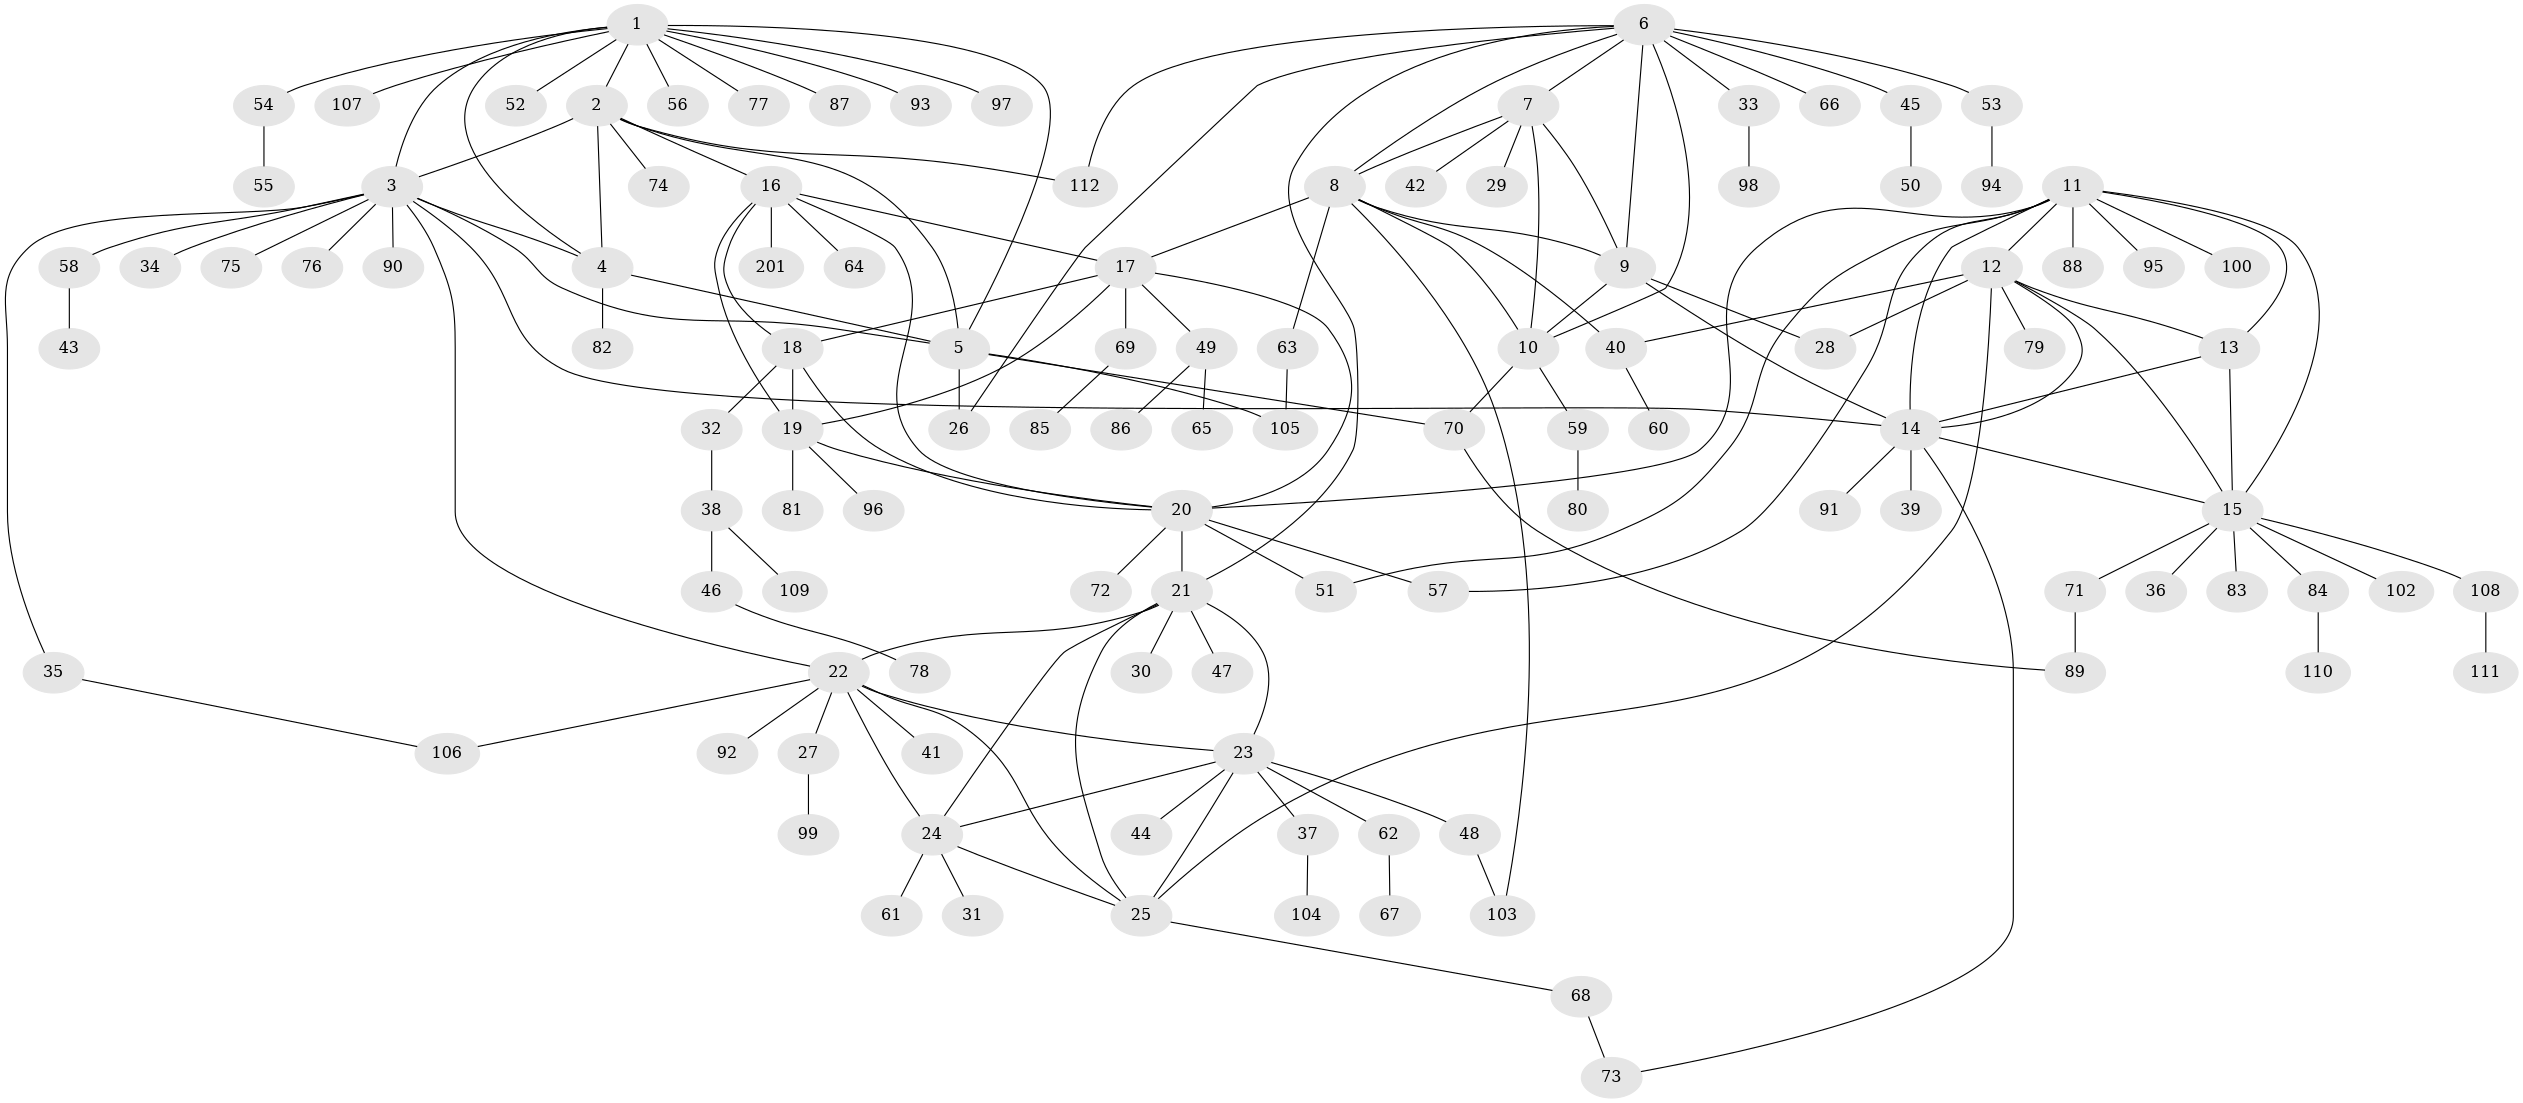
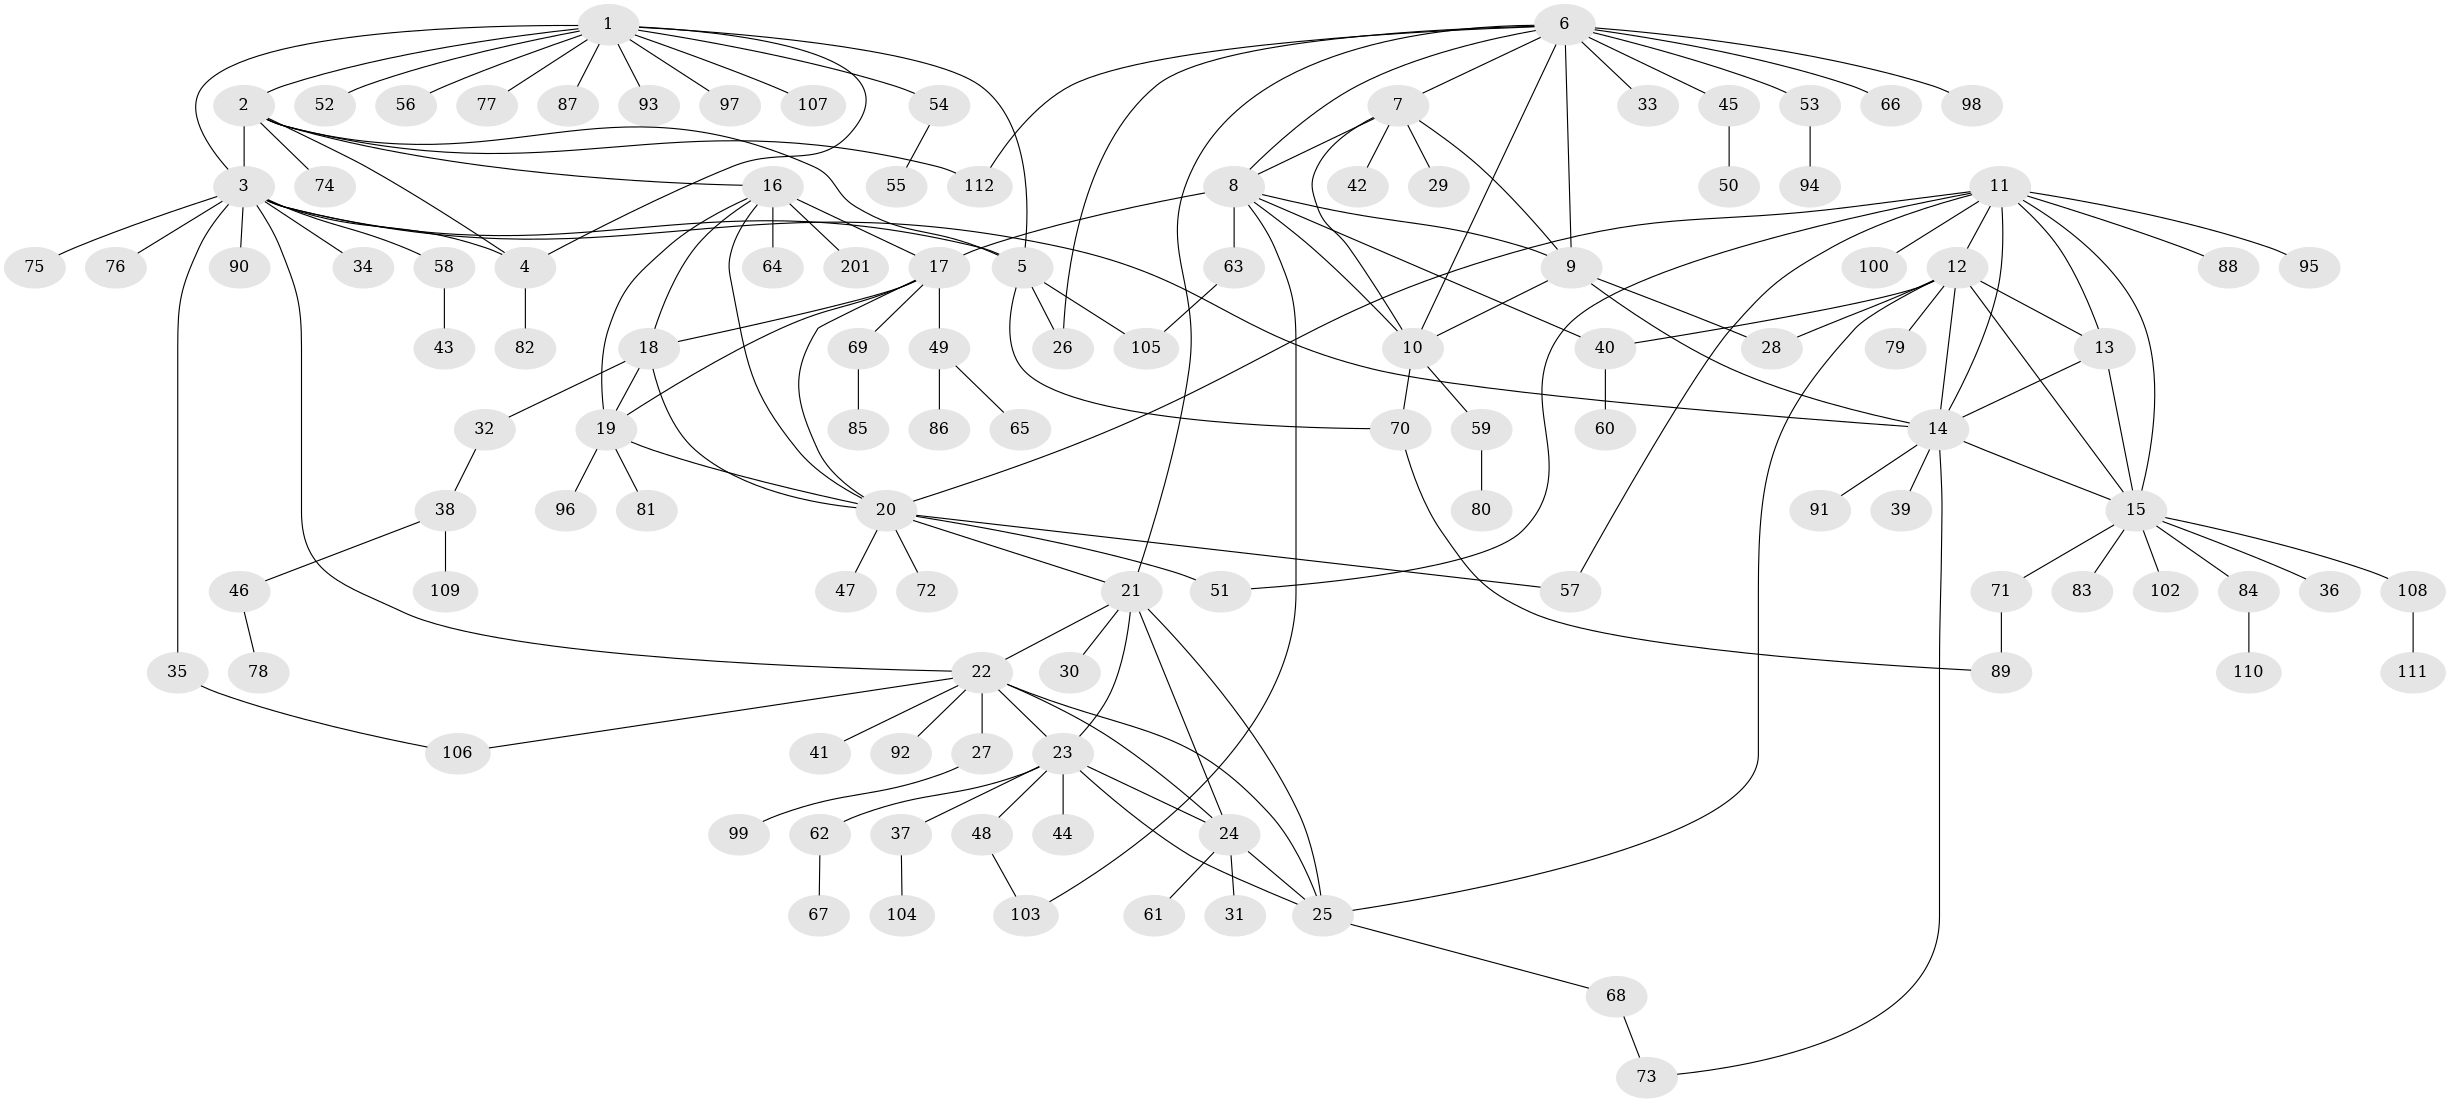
(1749, 146) -> (1774, 50)
(781, 308) -> none
(1202, 632) -> (866, 551)
